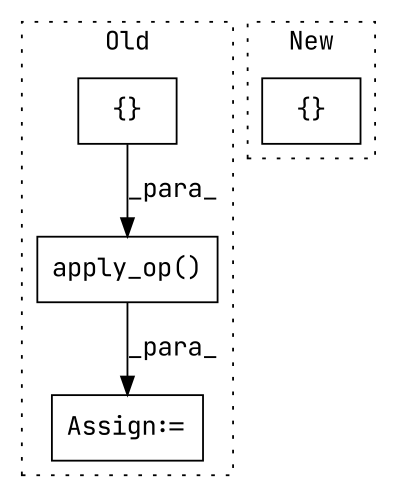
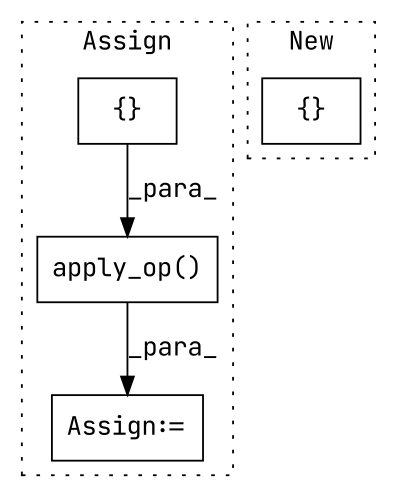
(127, 43) -> (127, 43)
